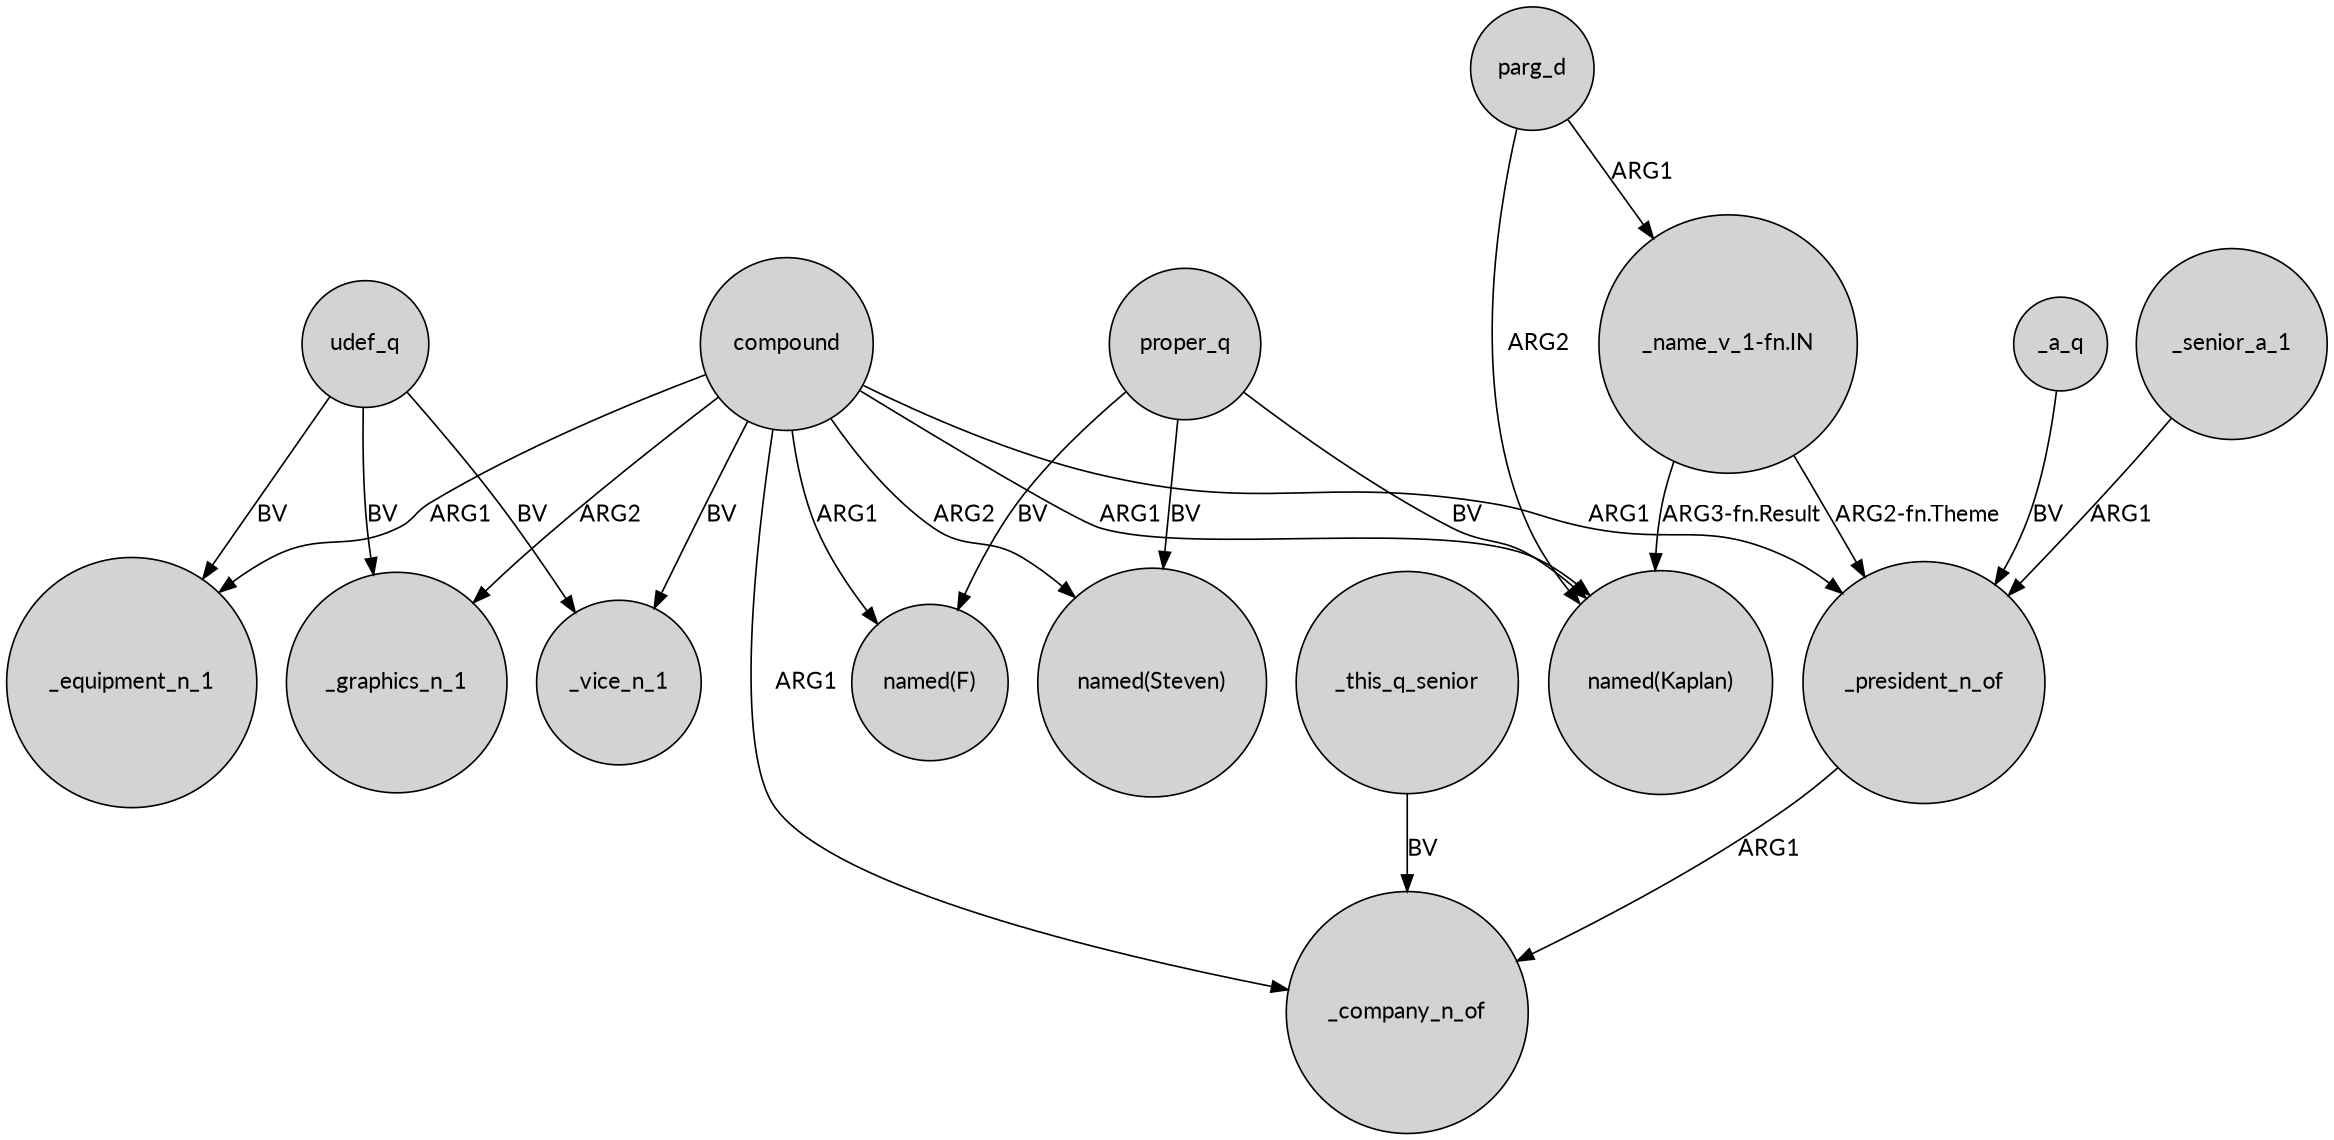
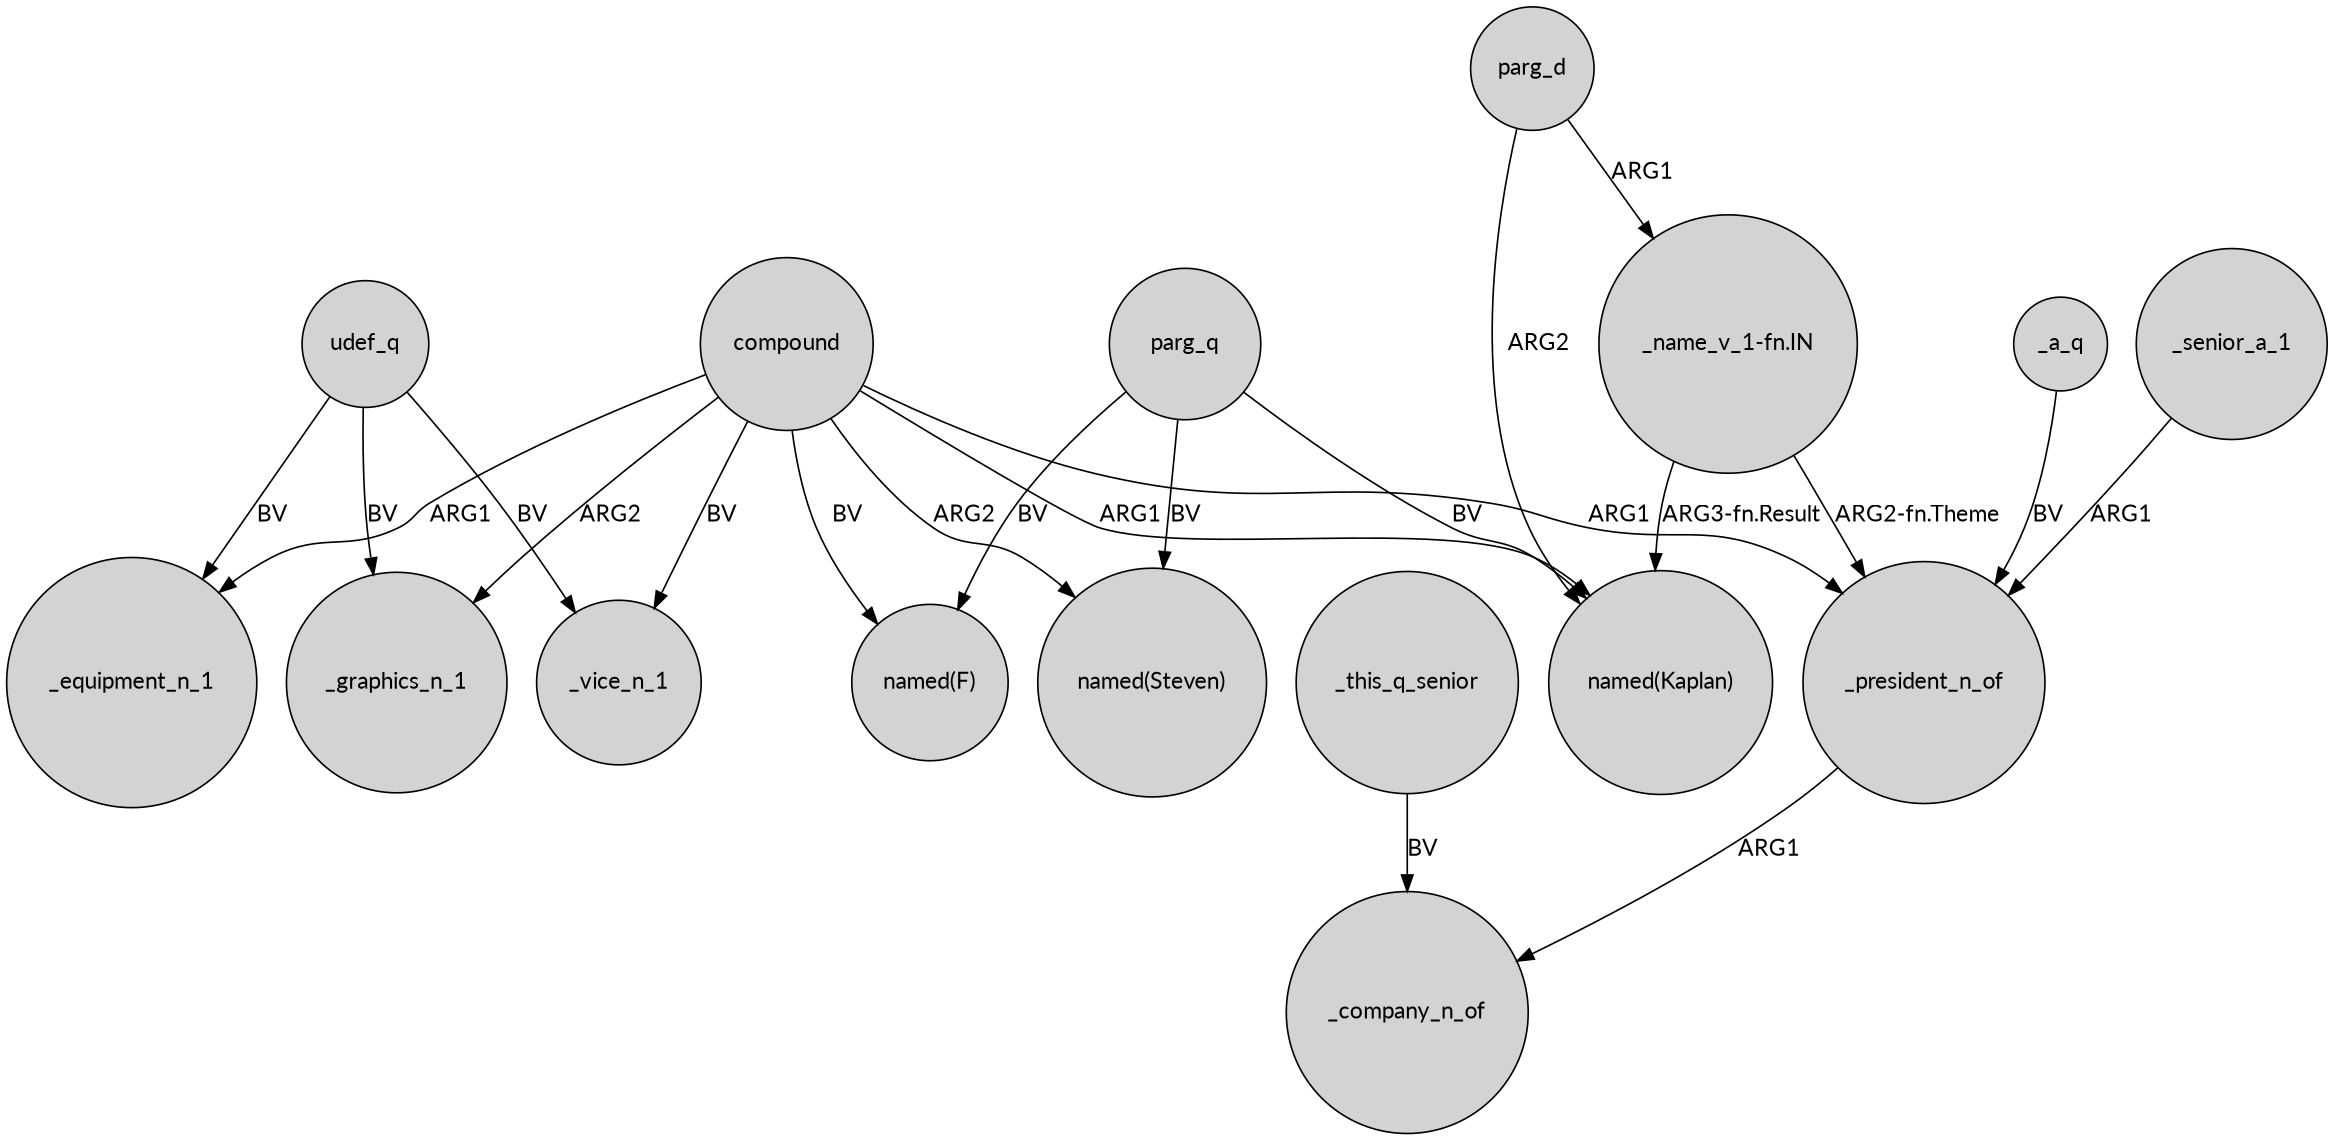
(1185, 344) -> (1185, 344)
(848, 515) -> (848, 515)
(835, 854) -> none
